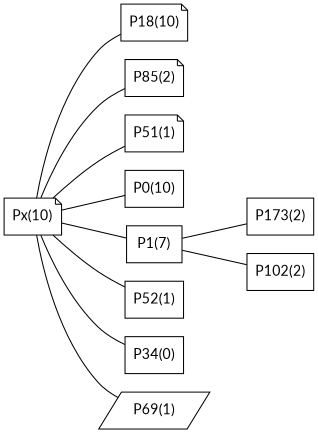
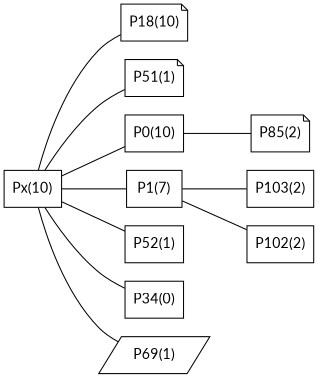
(74, 136) -> (217, 133)
(33, 217) -> (33, 189)
(280, 217) -> (280, 189)
